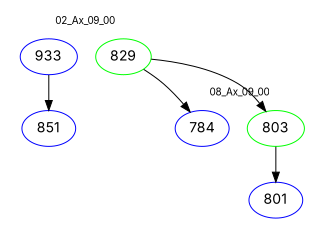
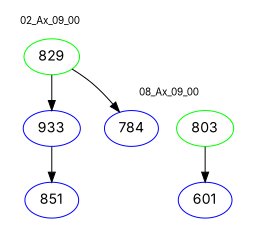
(210, 71) -> (52, 88)
(276, 200) -> (205, 200)
